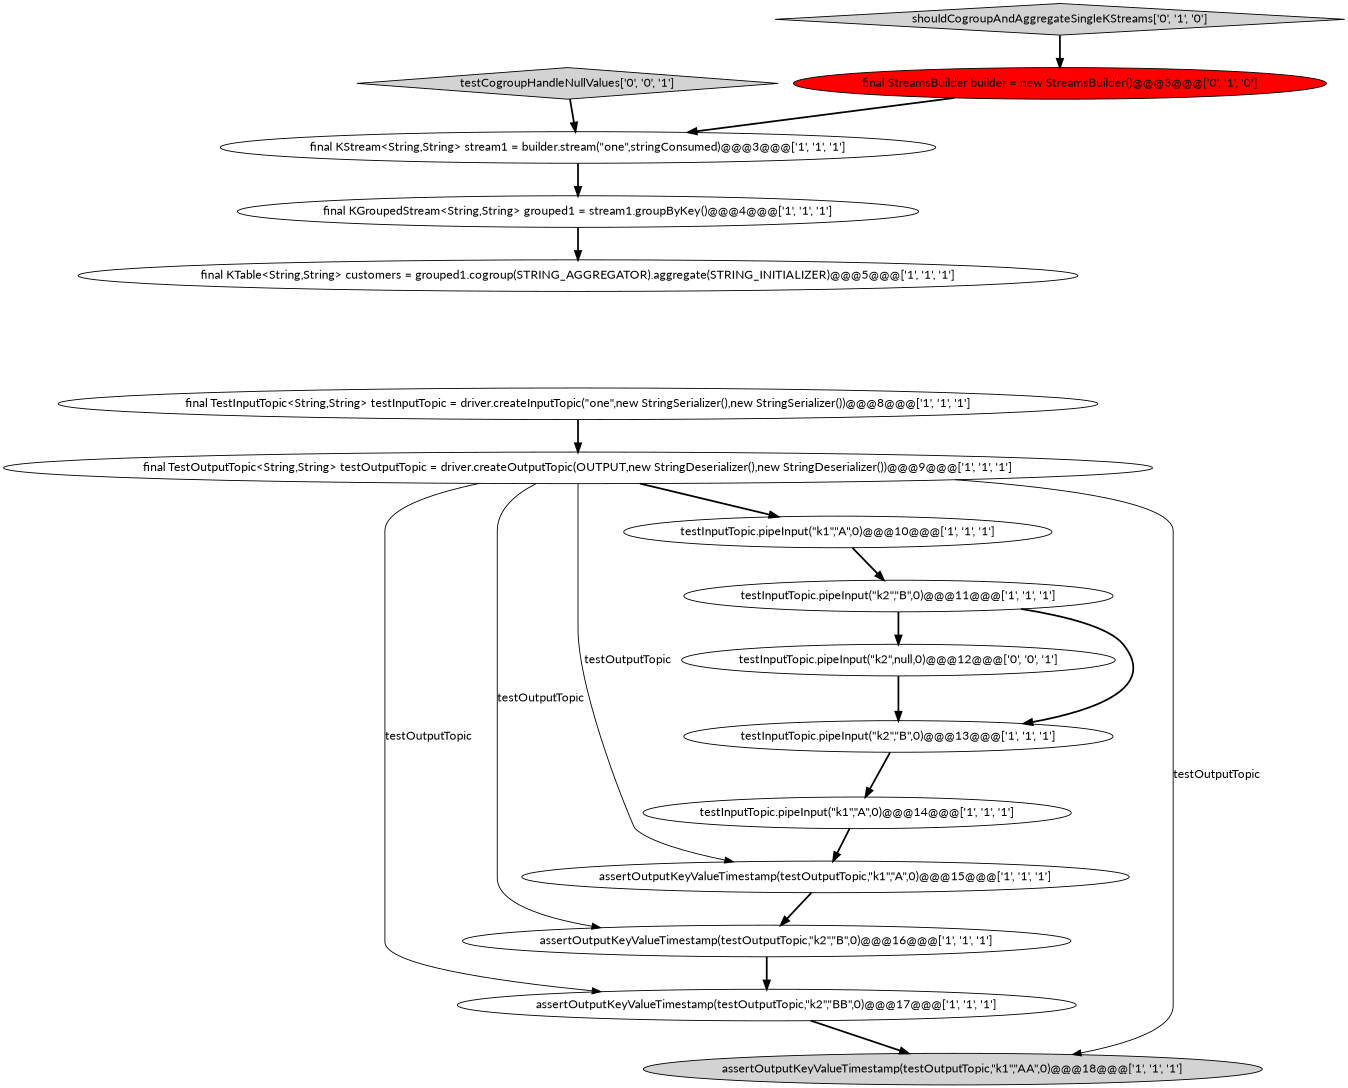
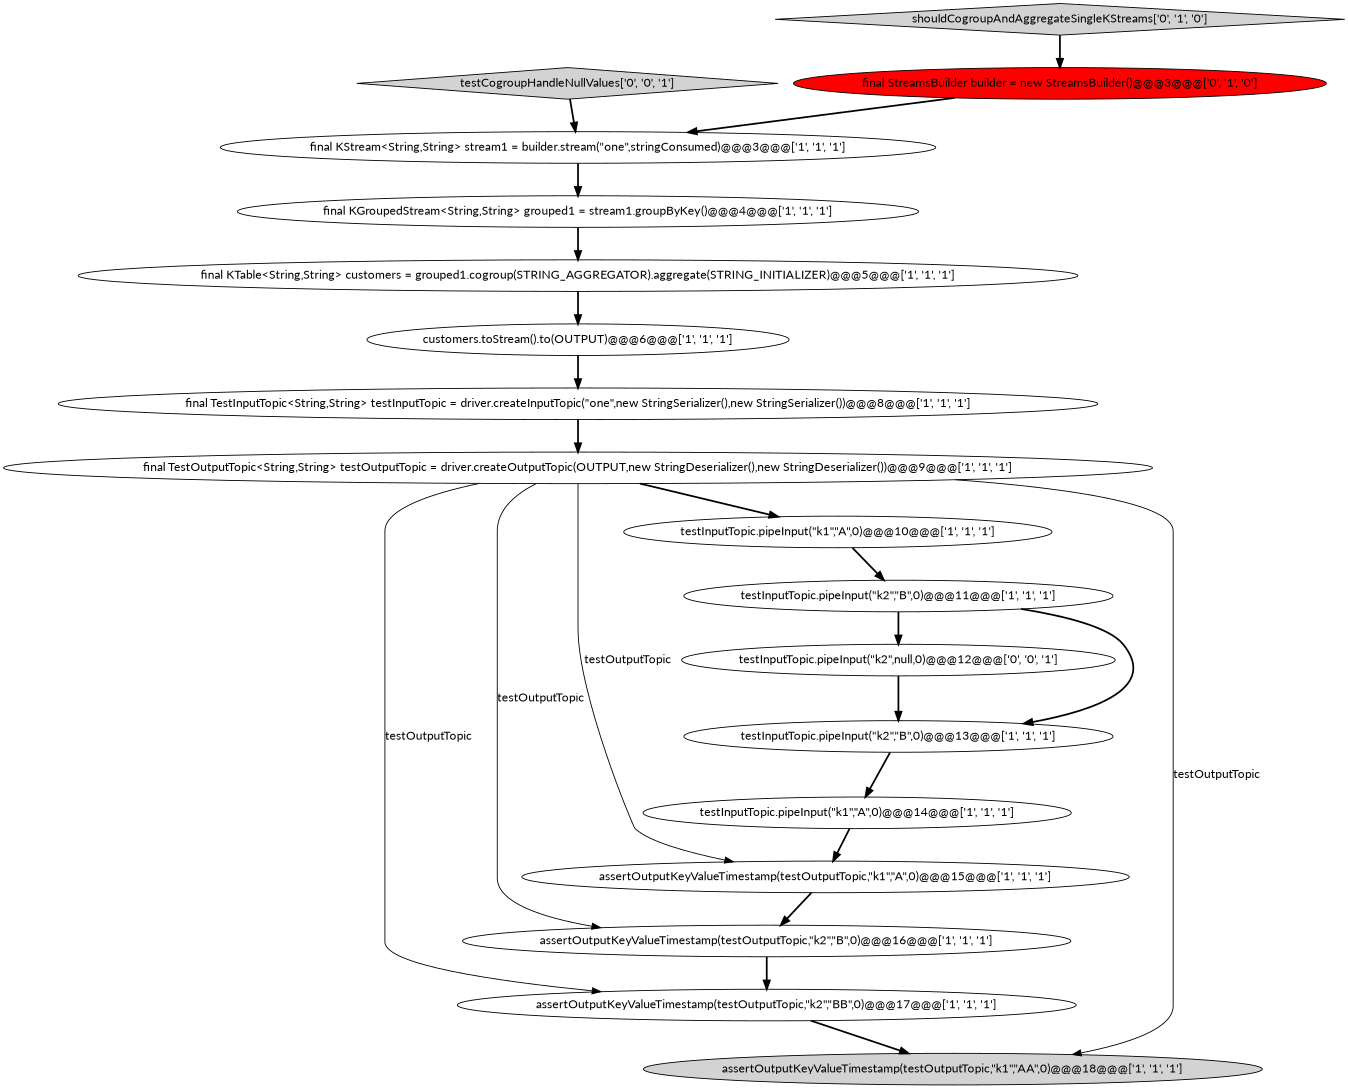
none -> (578, 340)
